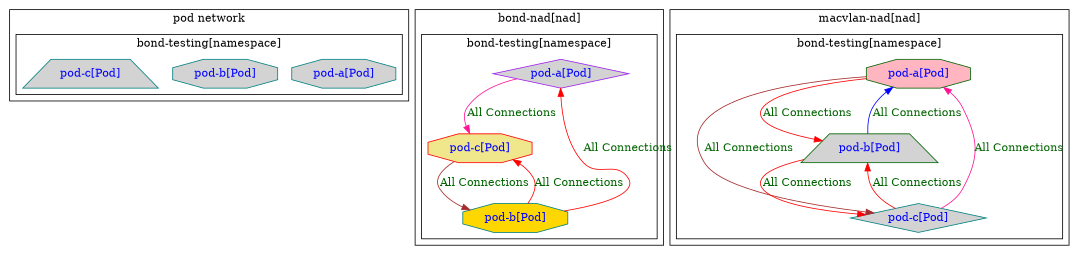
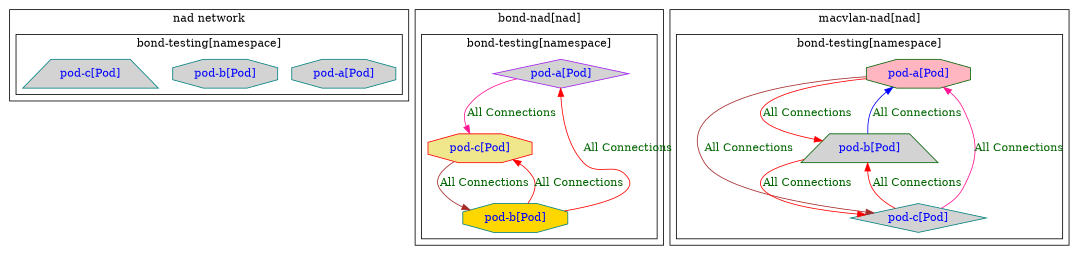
(209, 19) -> (209, 19)
